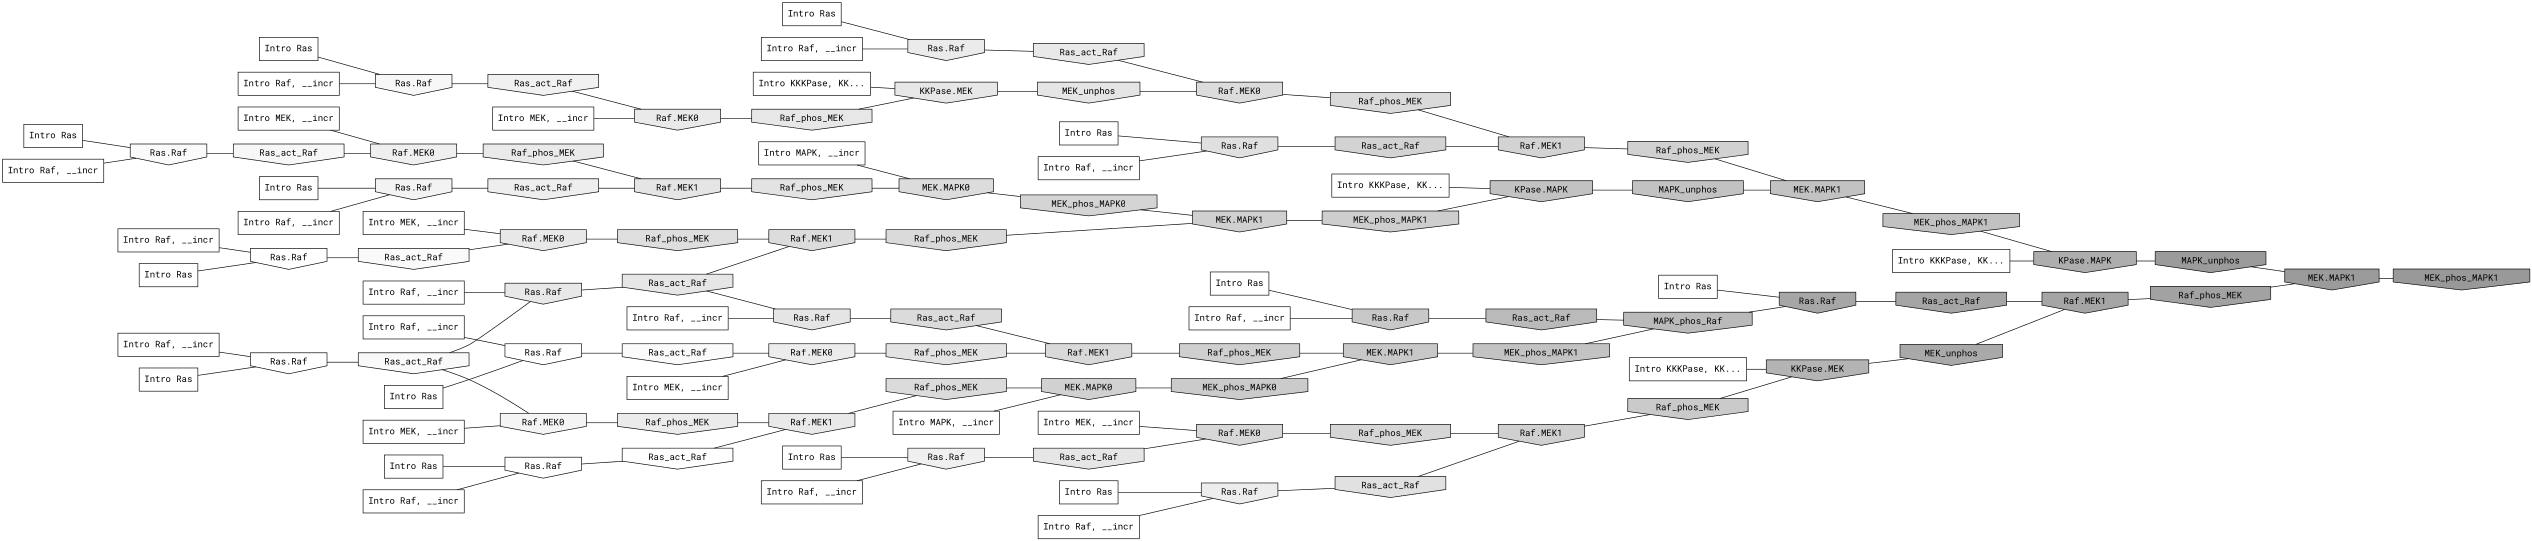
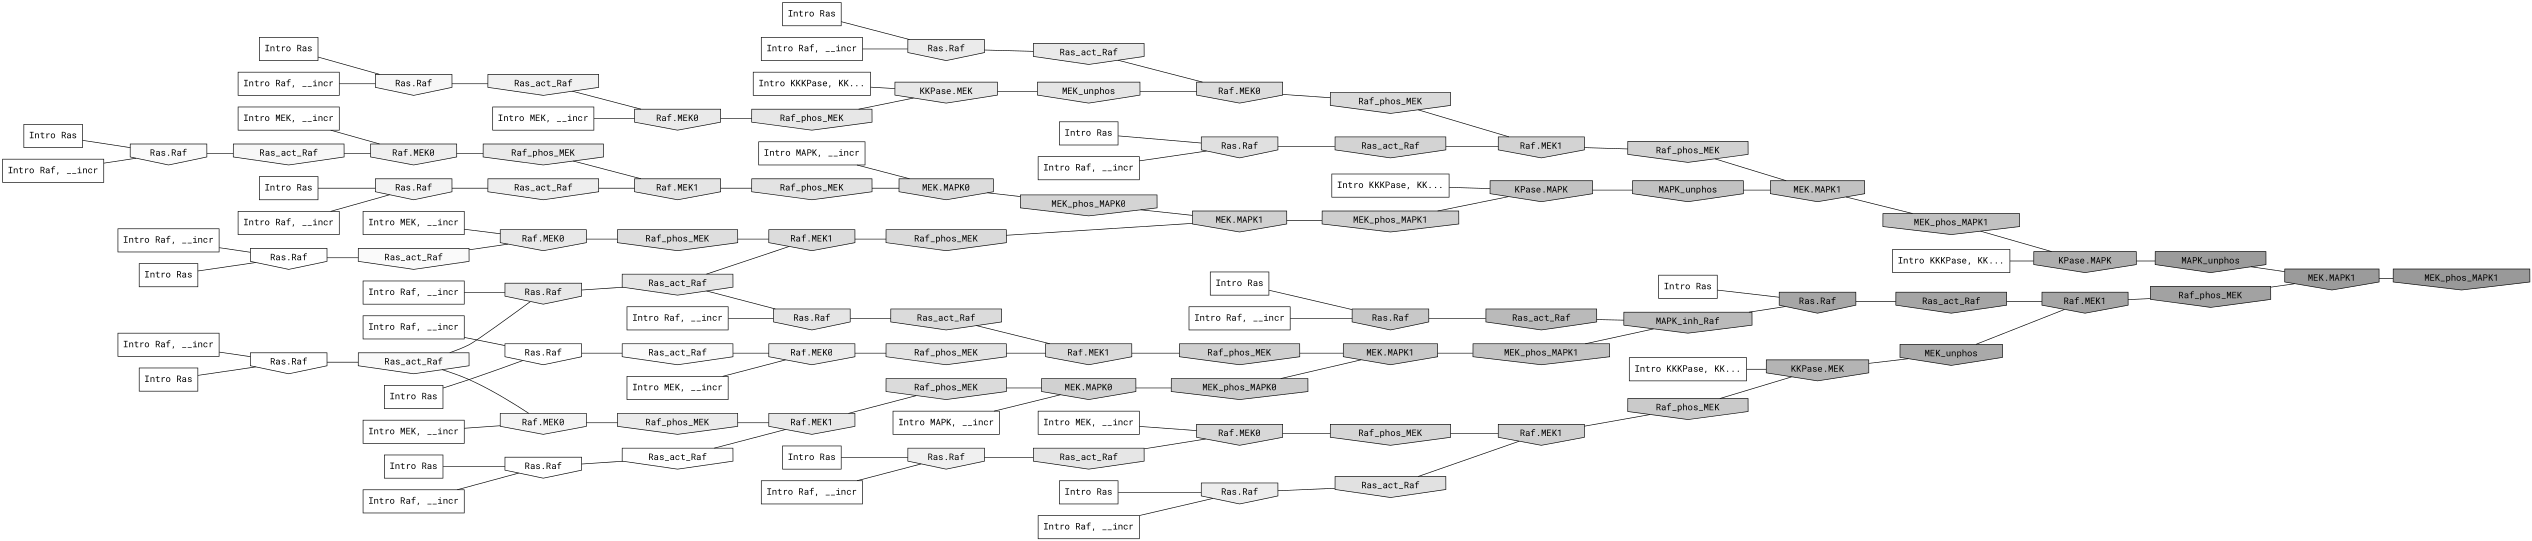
(1688, 322) -> (1688, 322)
